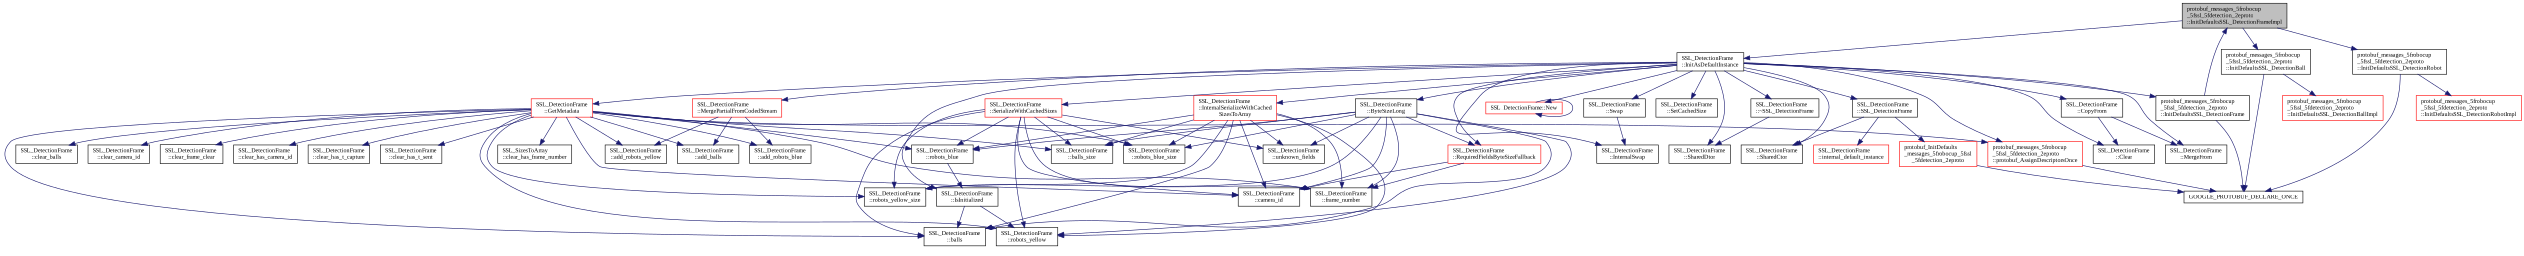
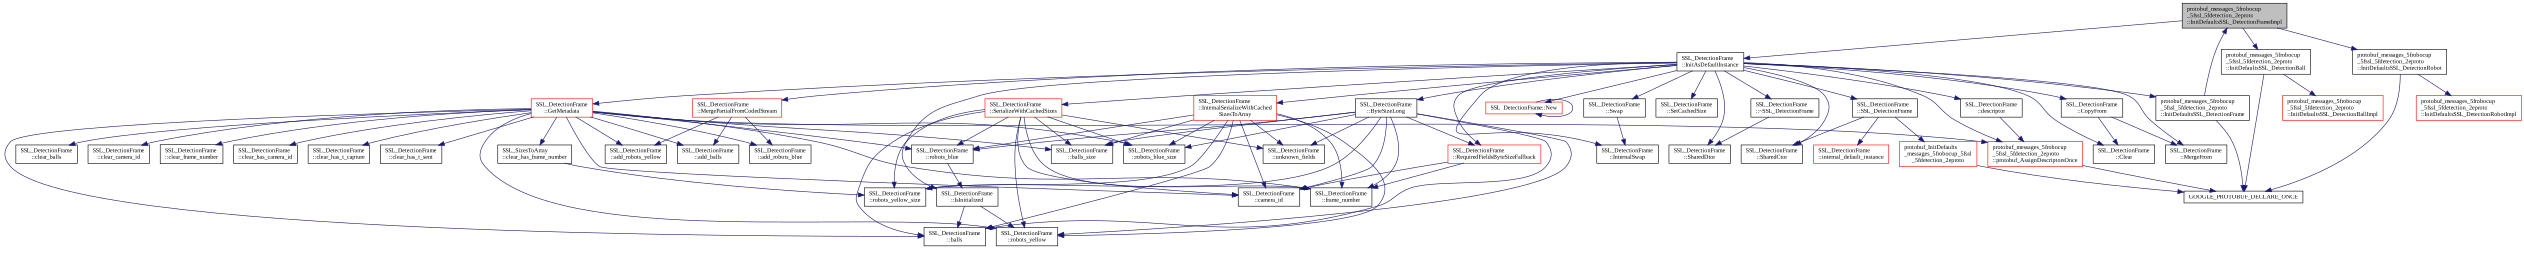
none -> (1991, 108)
(192, 154) -> (192, 154)
(636, 190) -> (711, 184)
